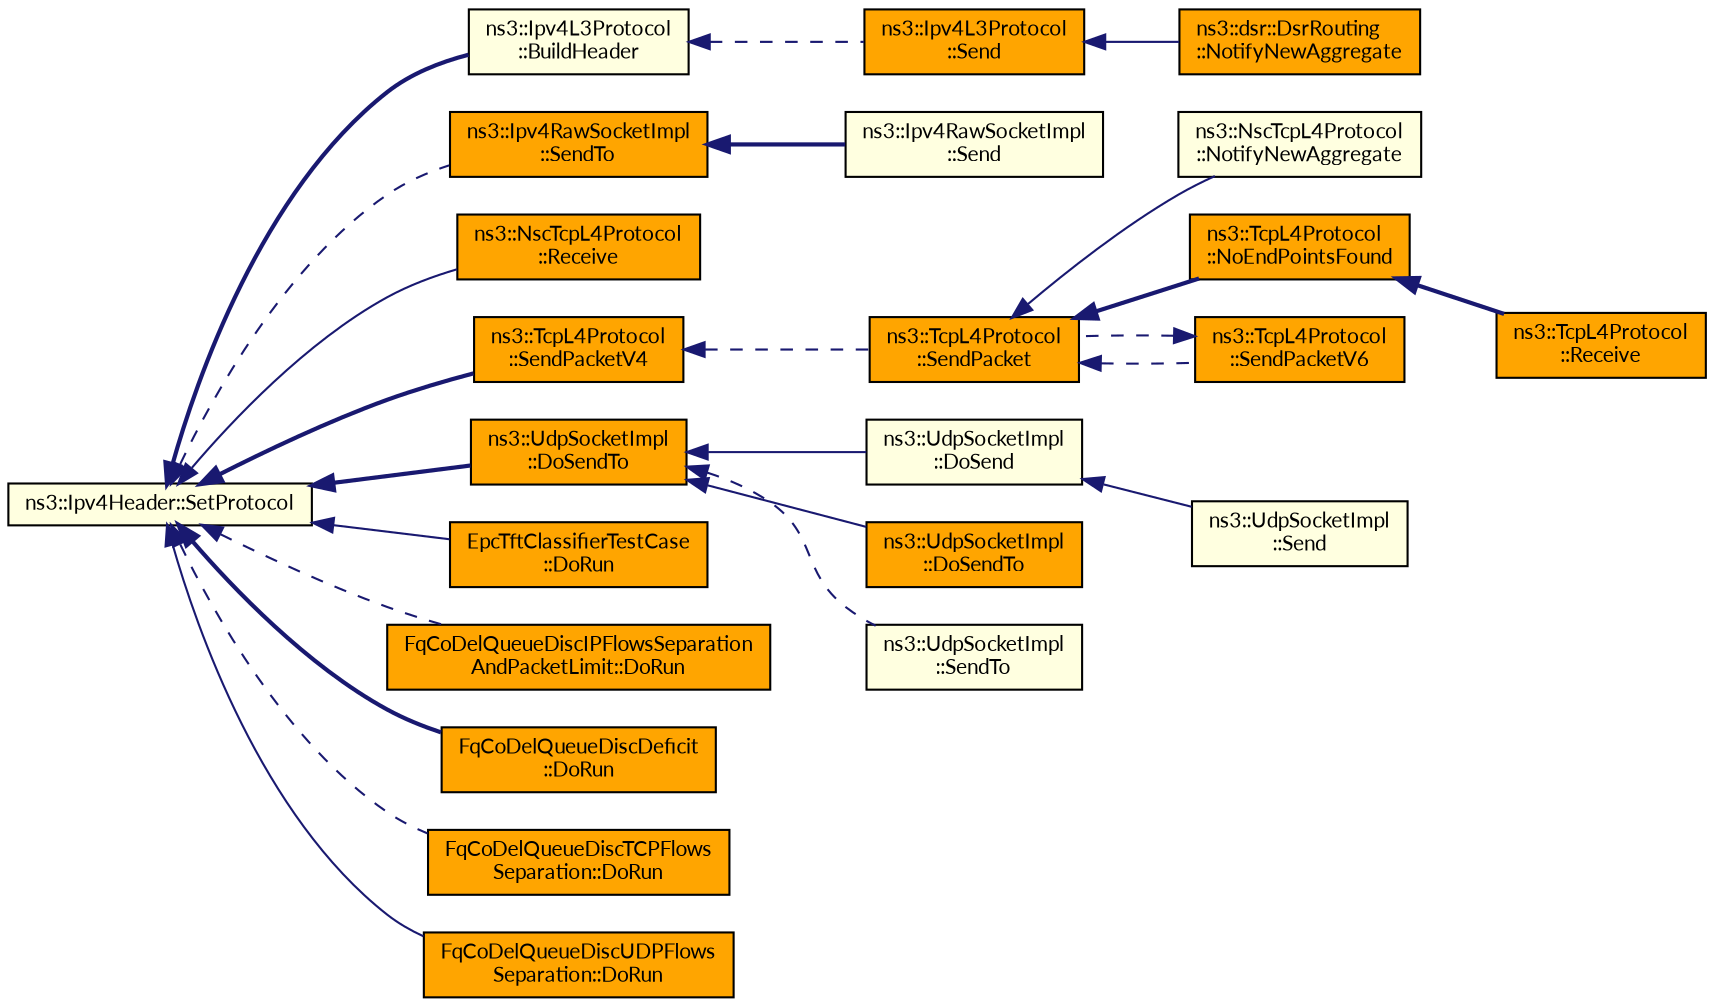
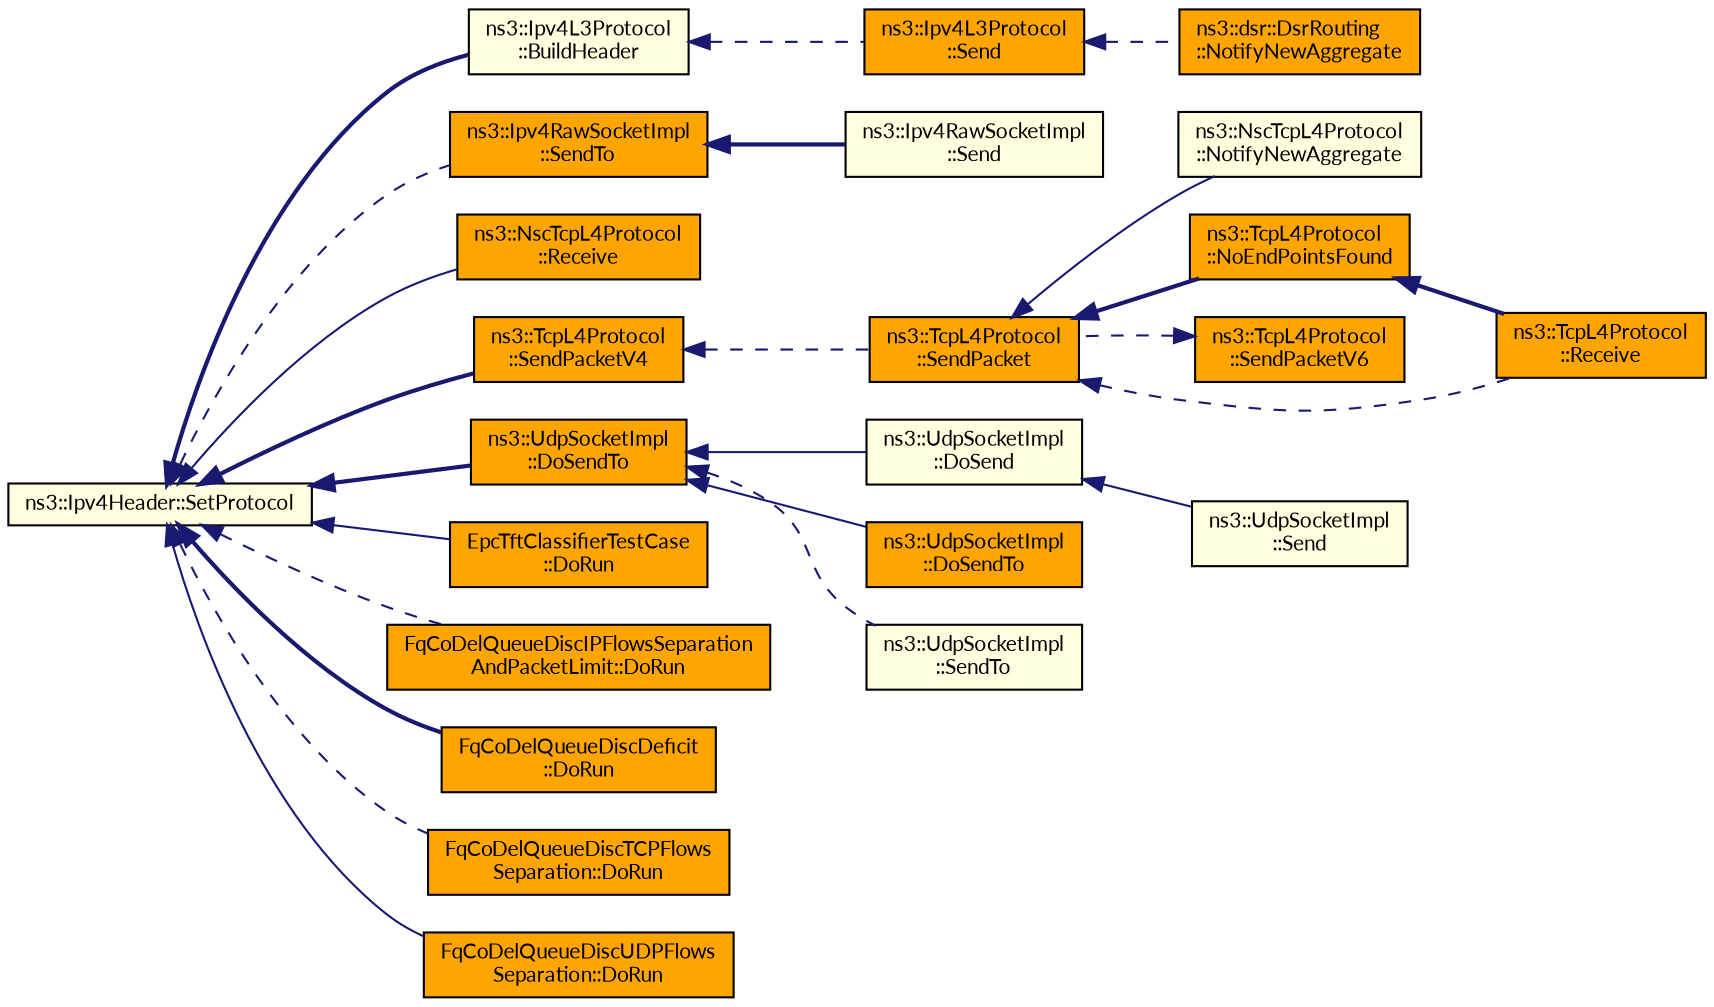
(1142, 42) -> (1142, 42)
(1148, 364) -> (1308, 411)
